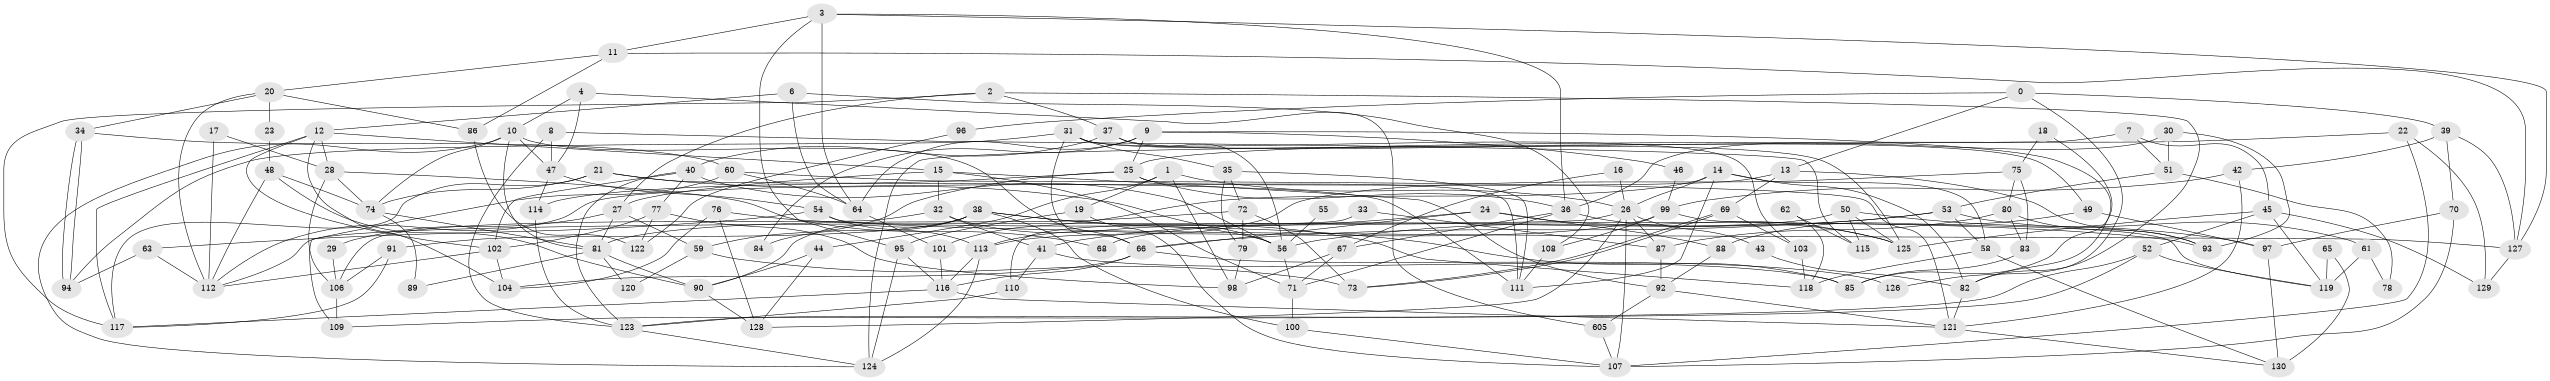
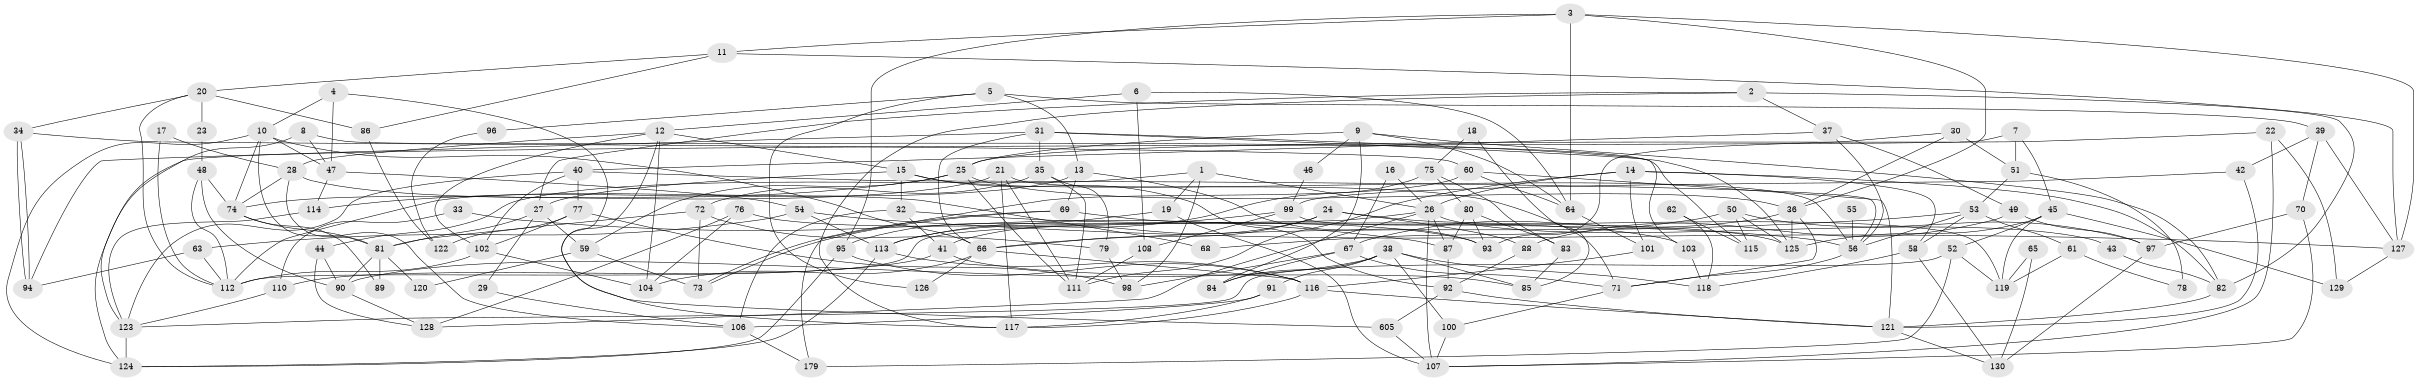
(2021, 92) -> (990, 92)
none -> (1279, 266)
(337, 328) -> (811, 367)
